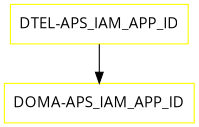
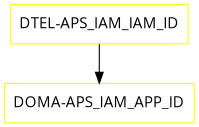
(99, 24) -> (99, 24)
